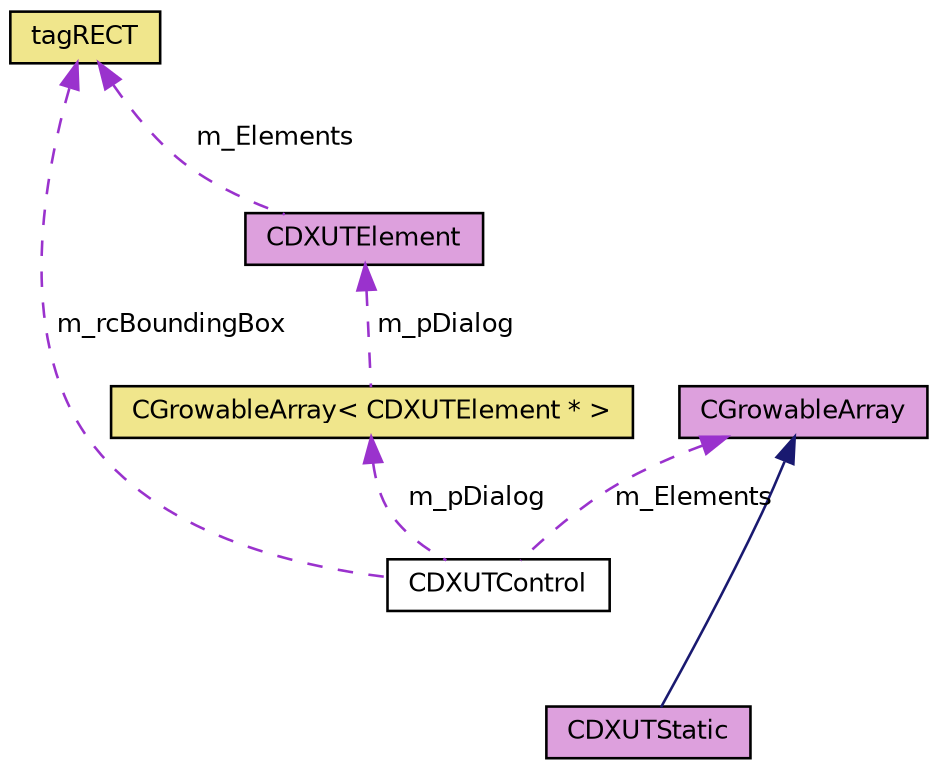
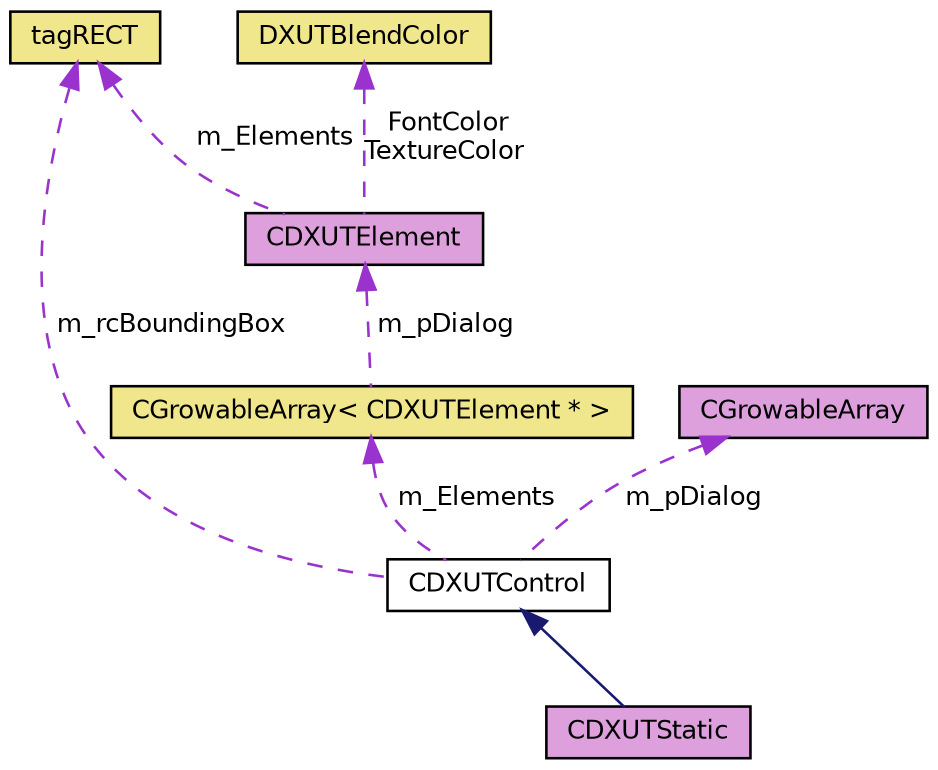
none -> (364, 37)
(473, 499) -> (473, 499)
(690, 499) -> (690, 499)
(726, 586) -> (583, 668)
